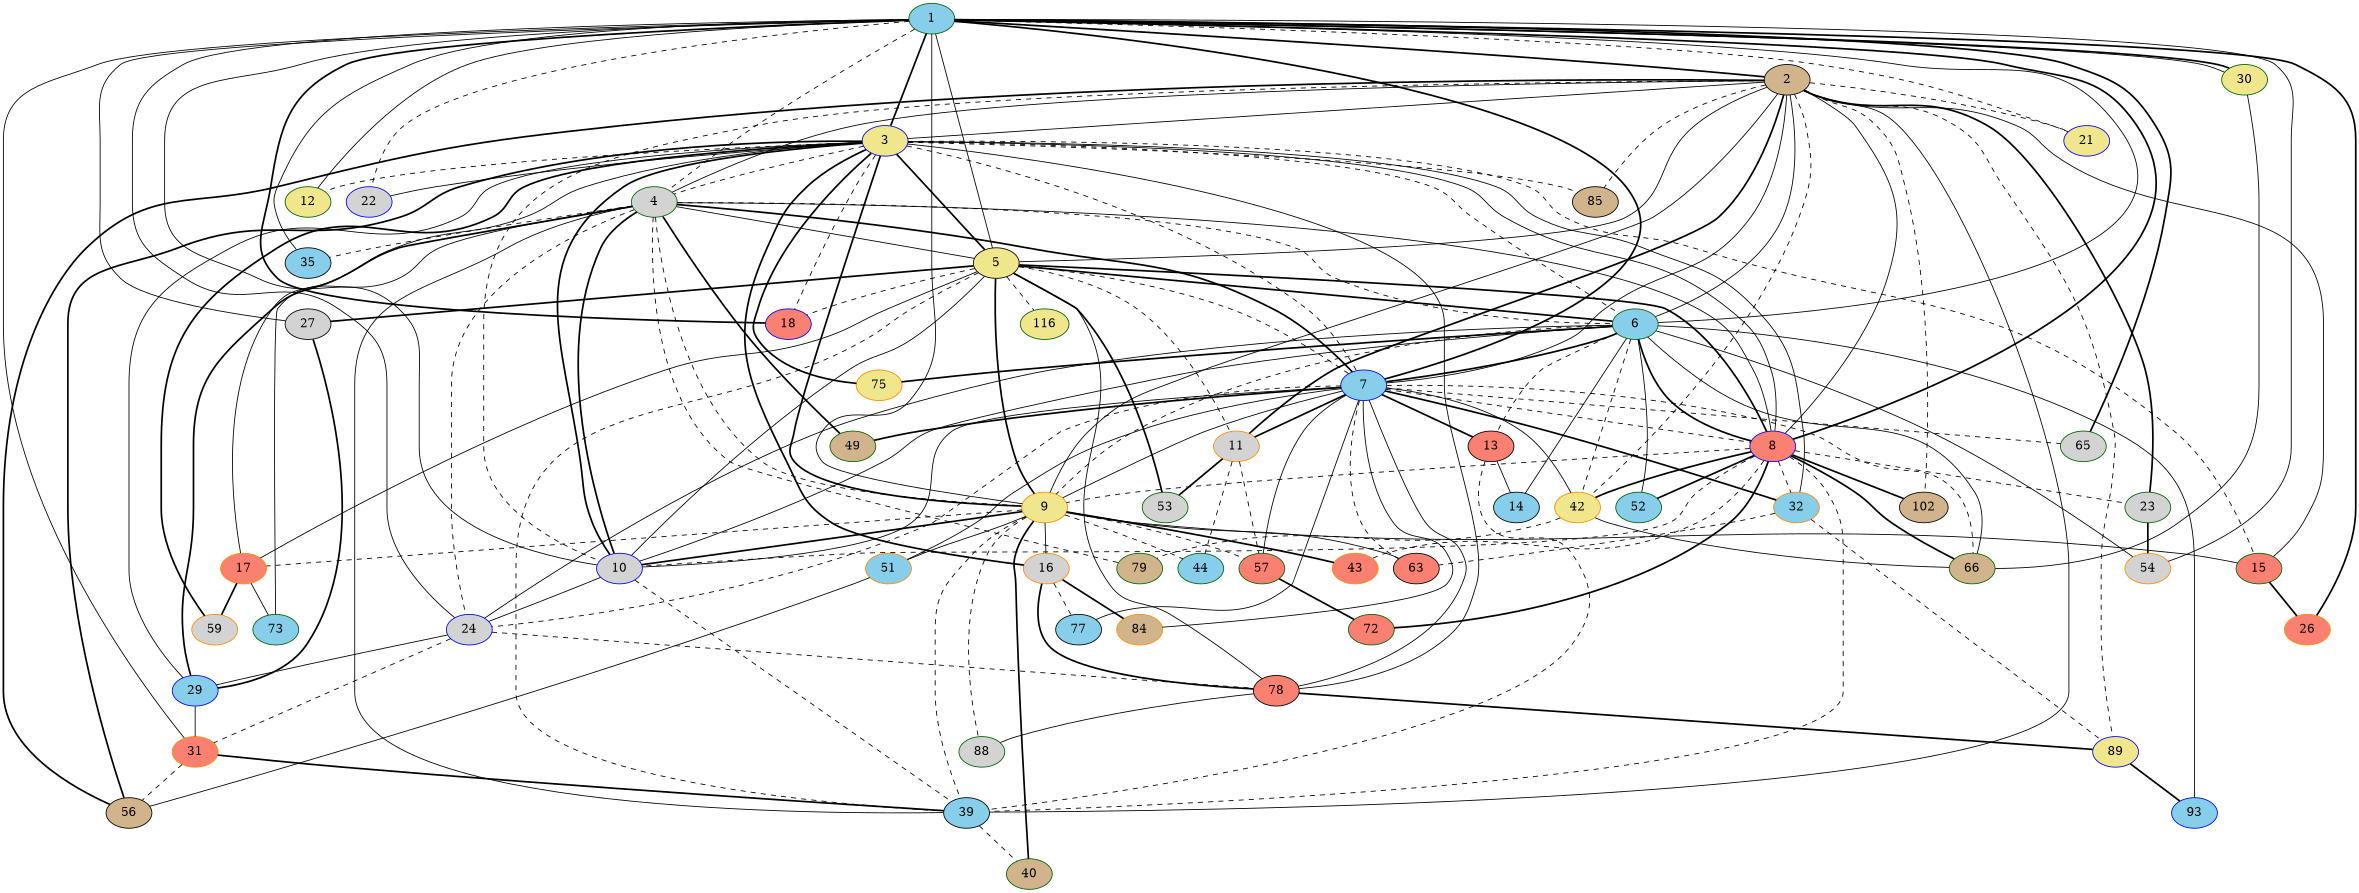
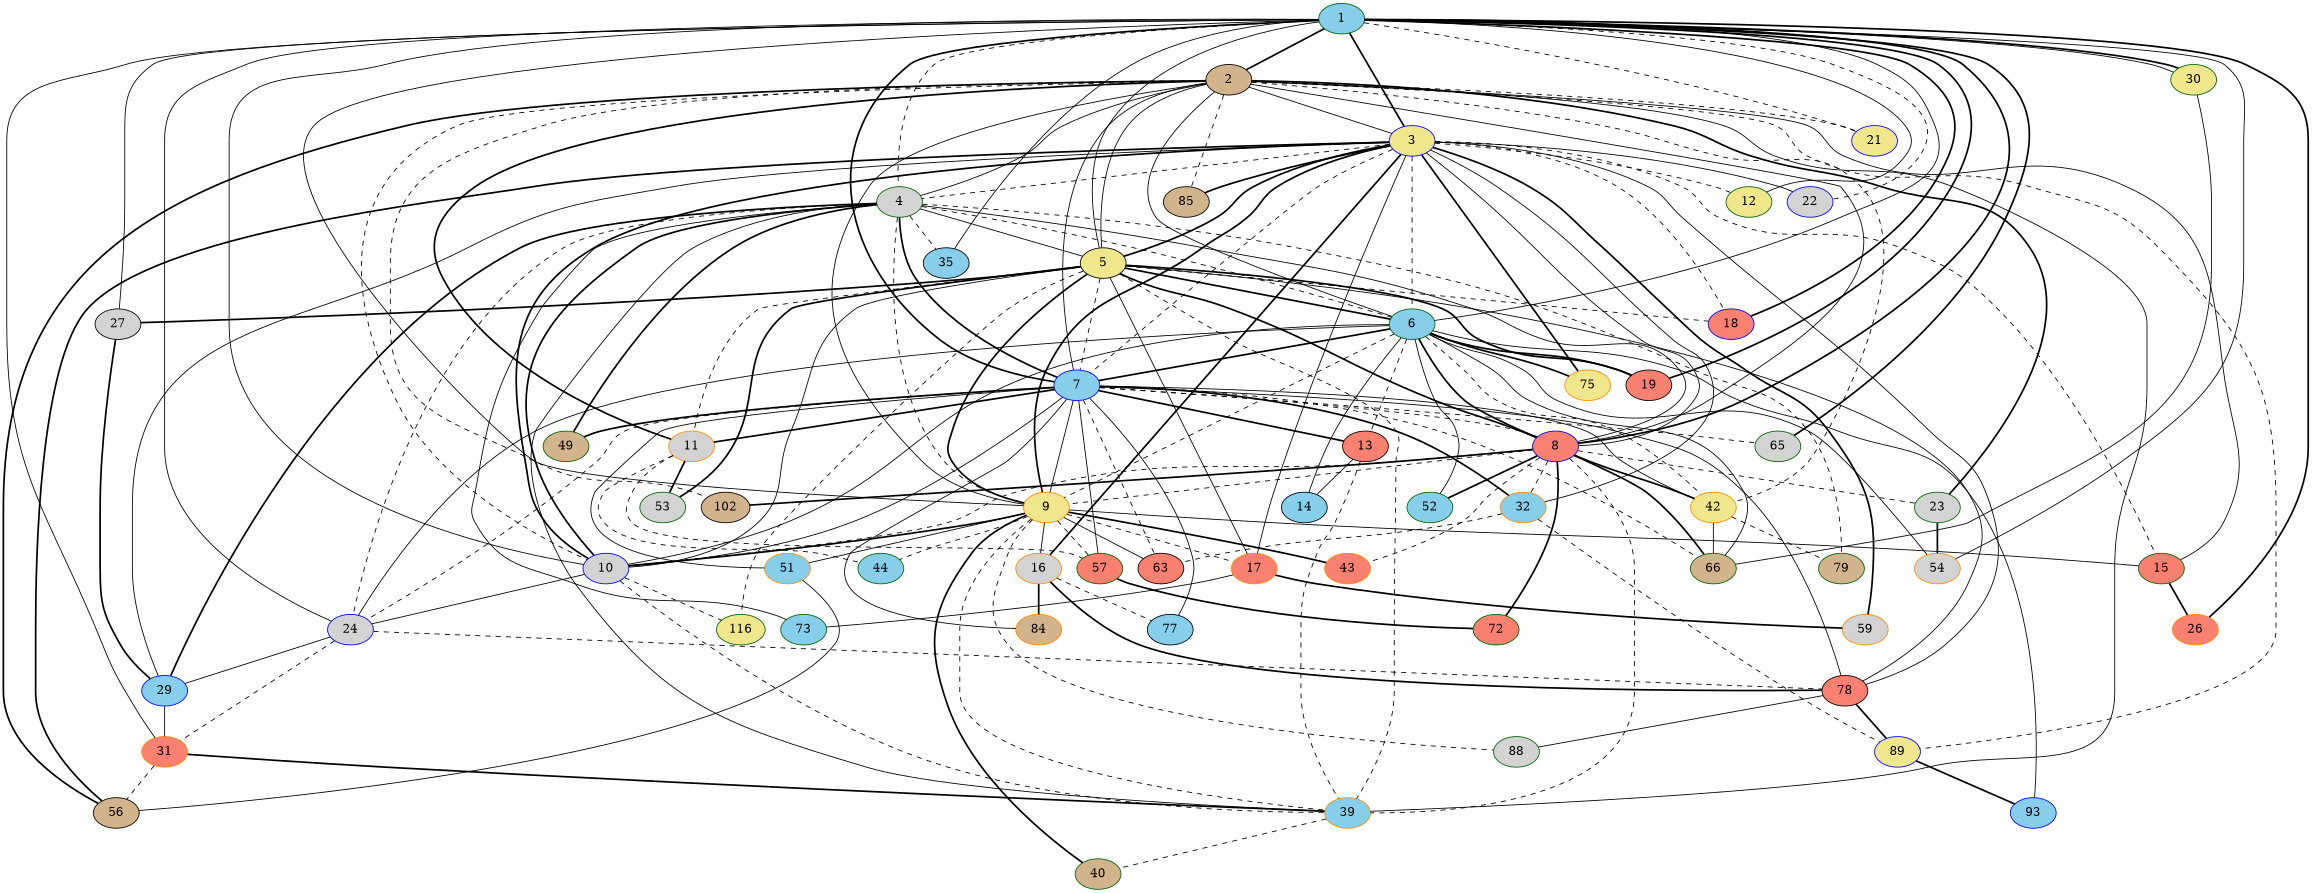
(1244, 155) -> (1273, 172)
none -> (1649, 385)
none -> (663, 595)
(967, 813) -> (1348, 813)
